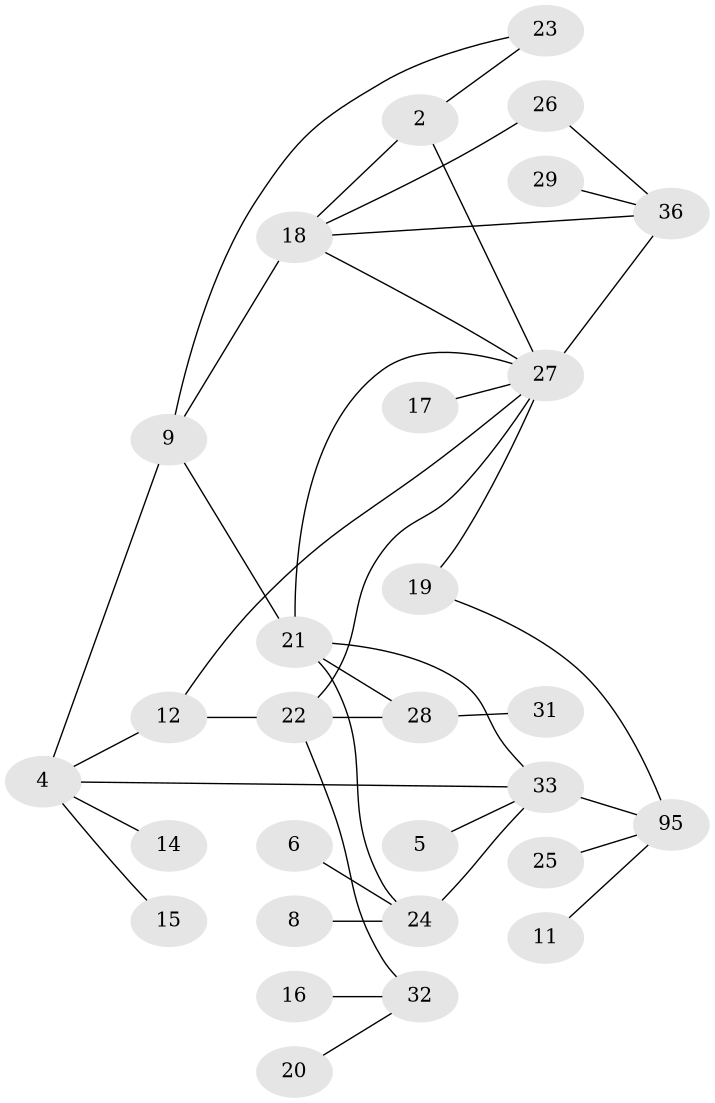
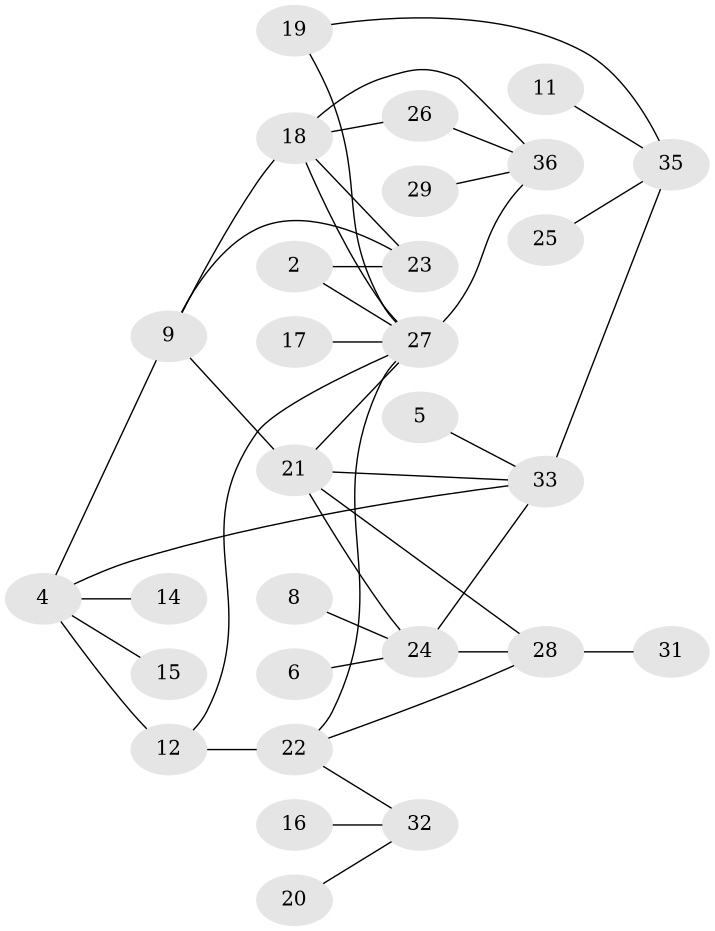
(357, 179) -> (363, 209)
none -> (483, 652)
(671, 825) -> (671, 165)
